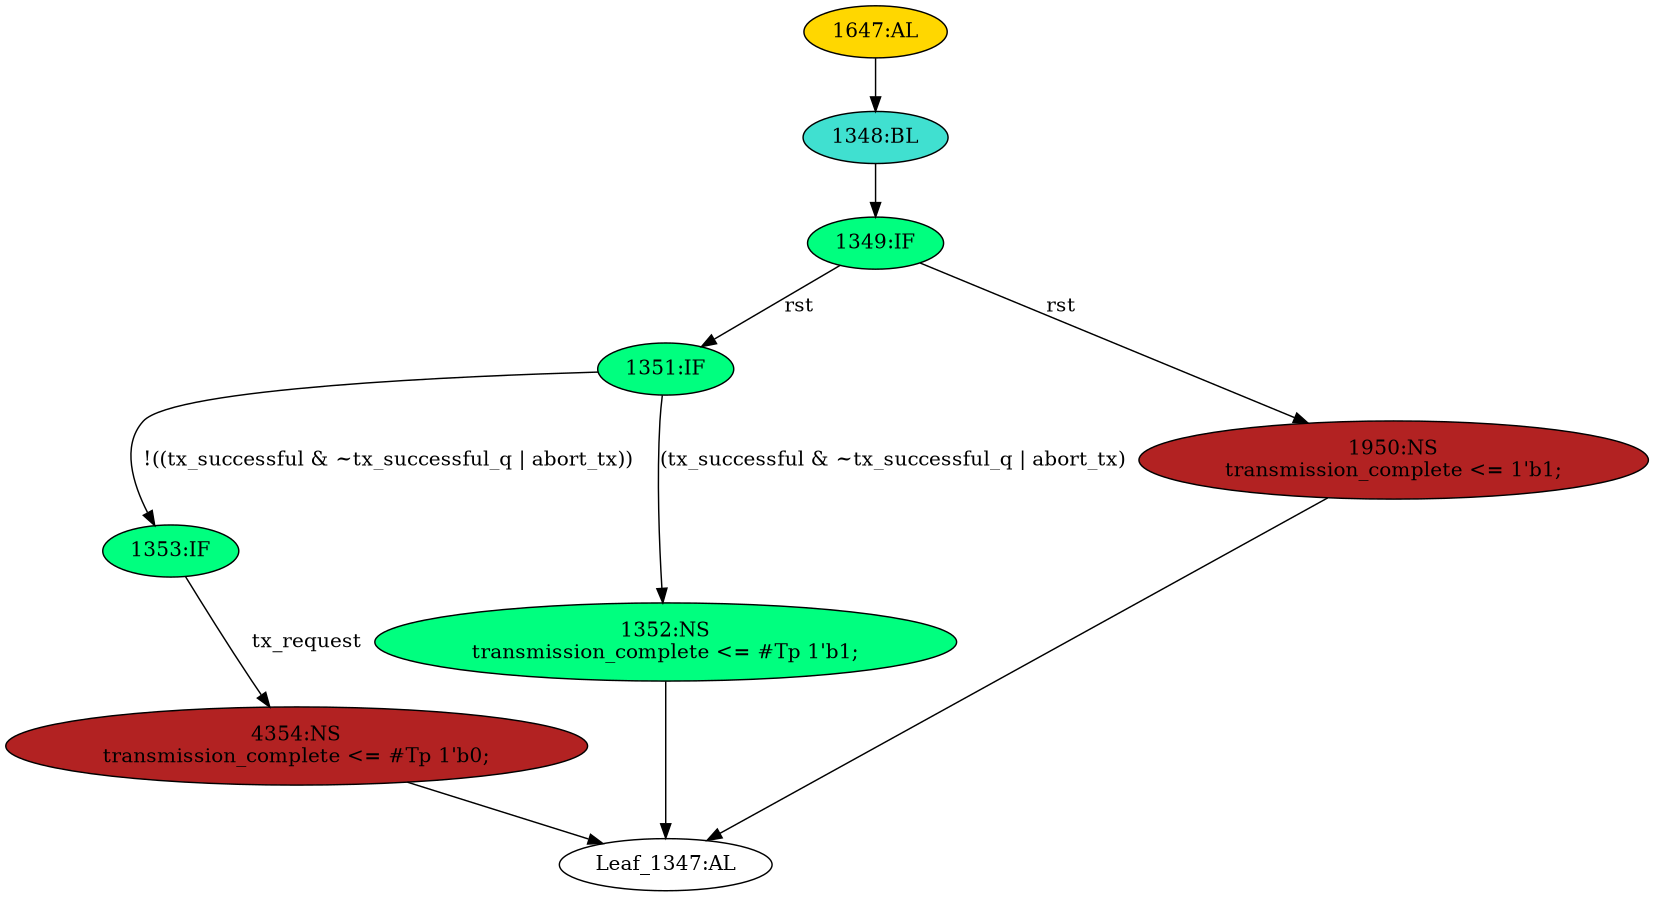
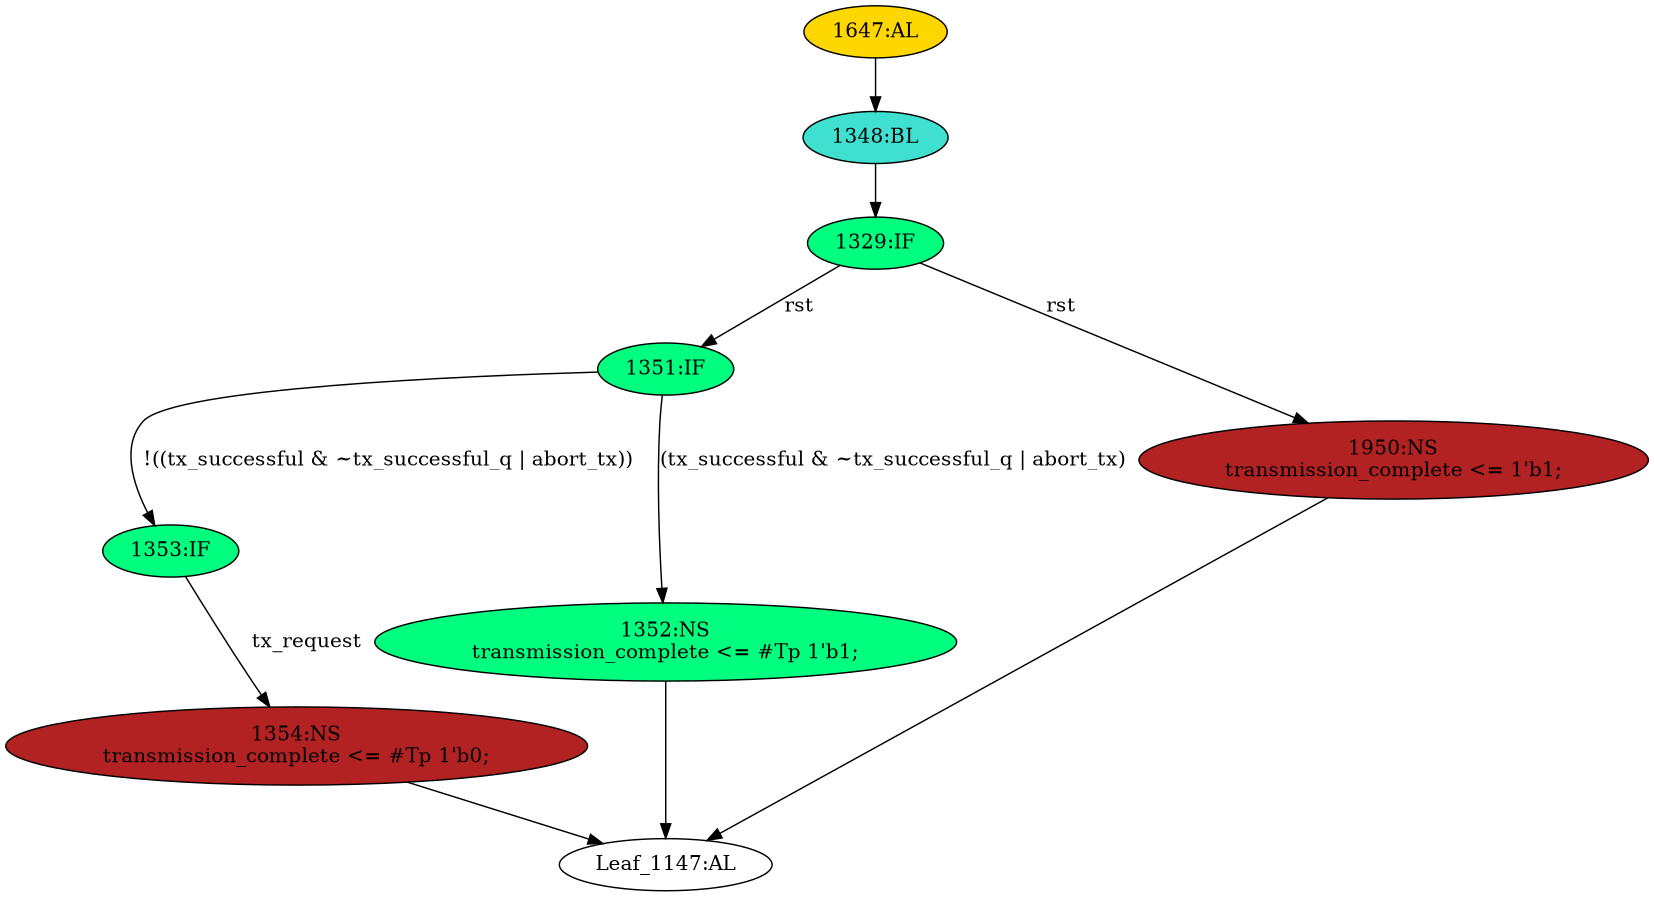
(876, 243) -> (876, 243)
(297, 746) -> (297, 746)
(666, 865) -> (666, 865)
